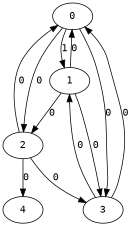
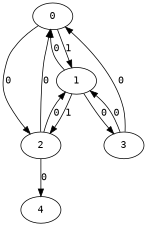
(105, 107) -> none
(52, 113) -> (69, 113)
(52, 182) -> (50, 114)
